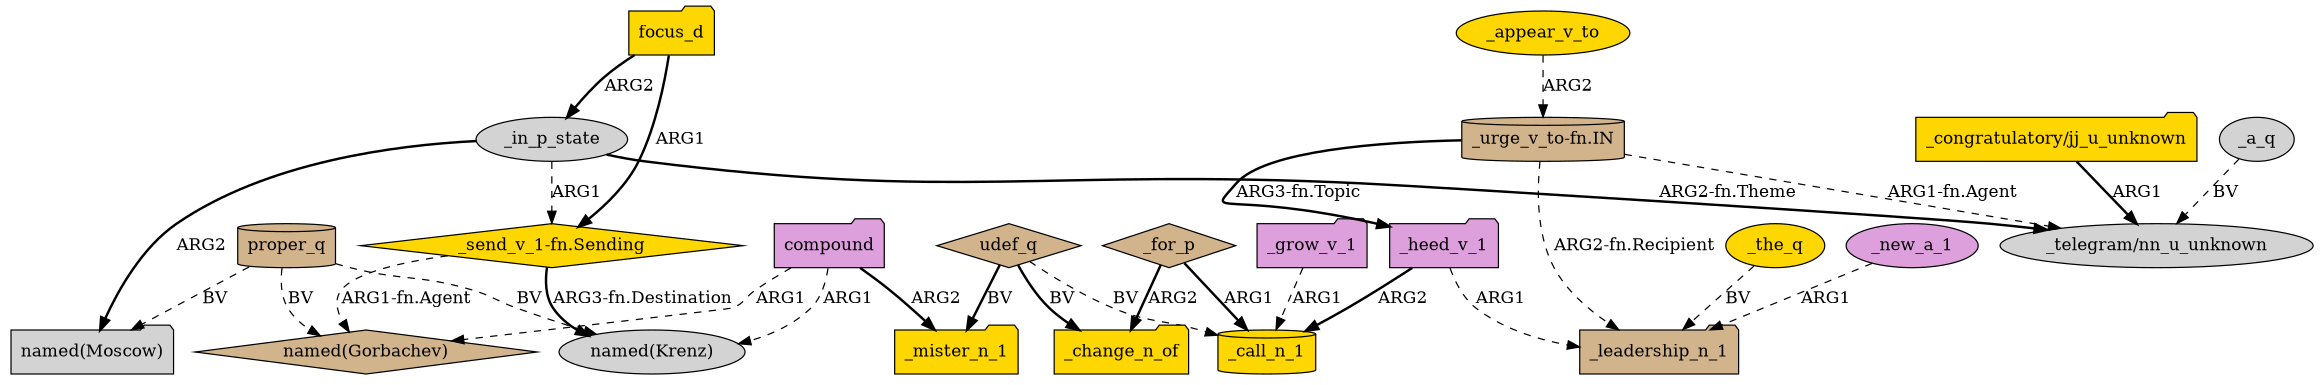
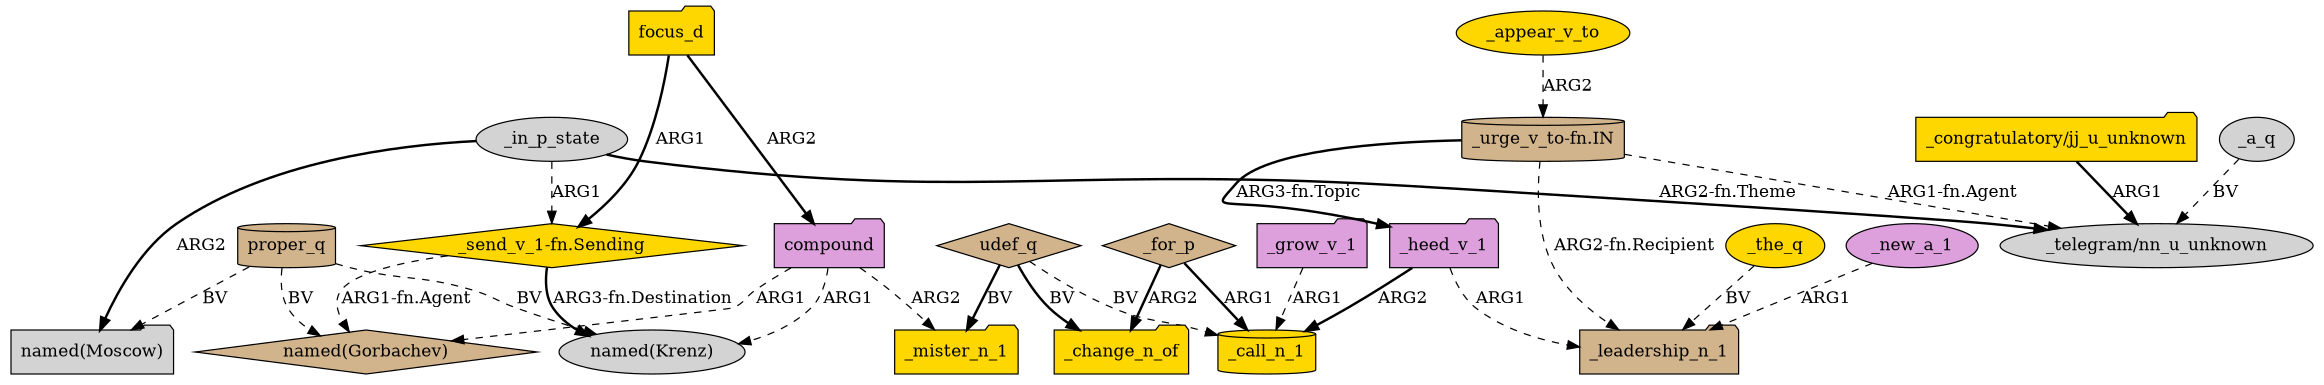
(602, 79) -> (747, 134)
(894, 293) -> (894, 293)
